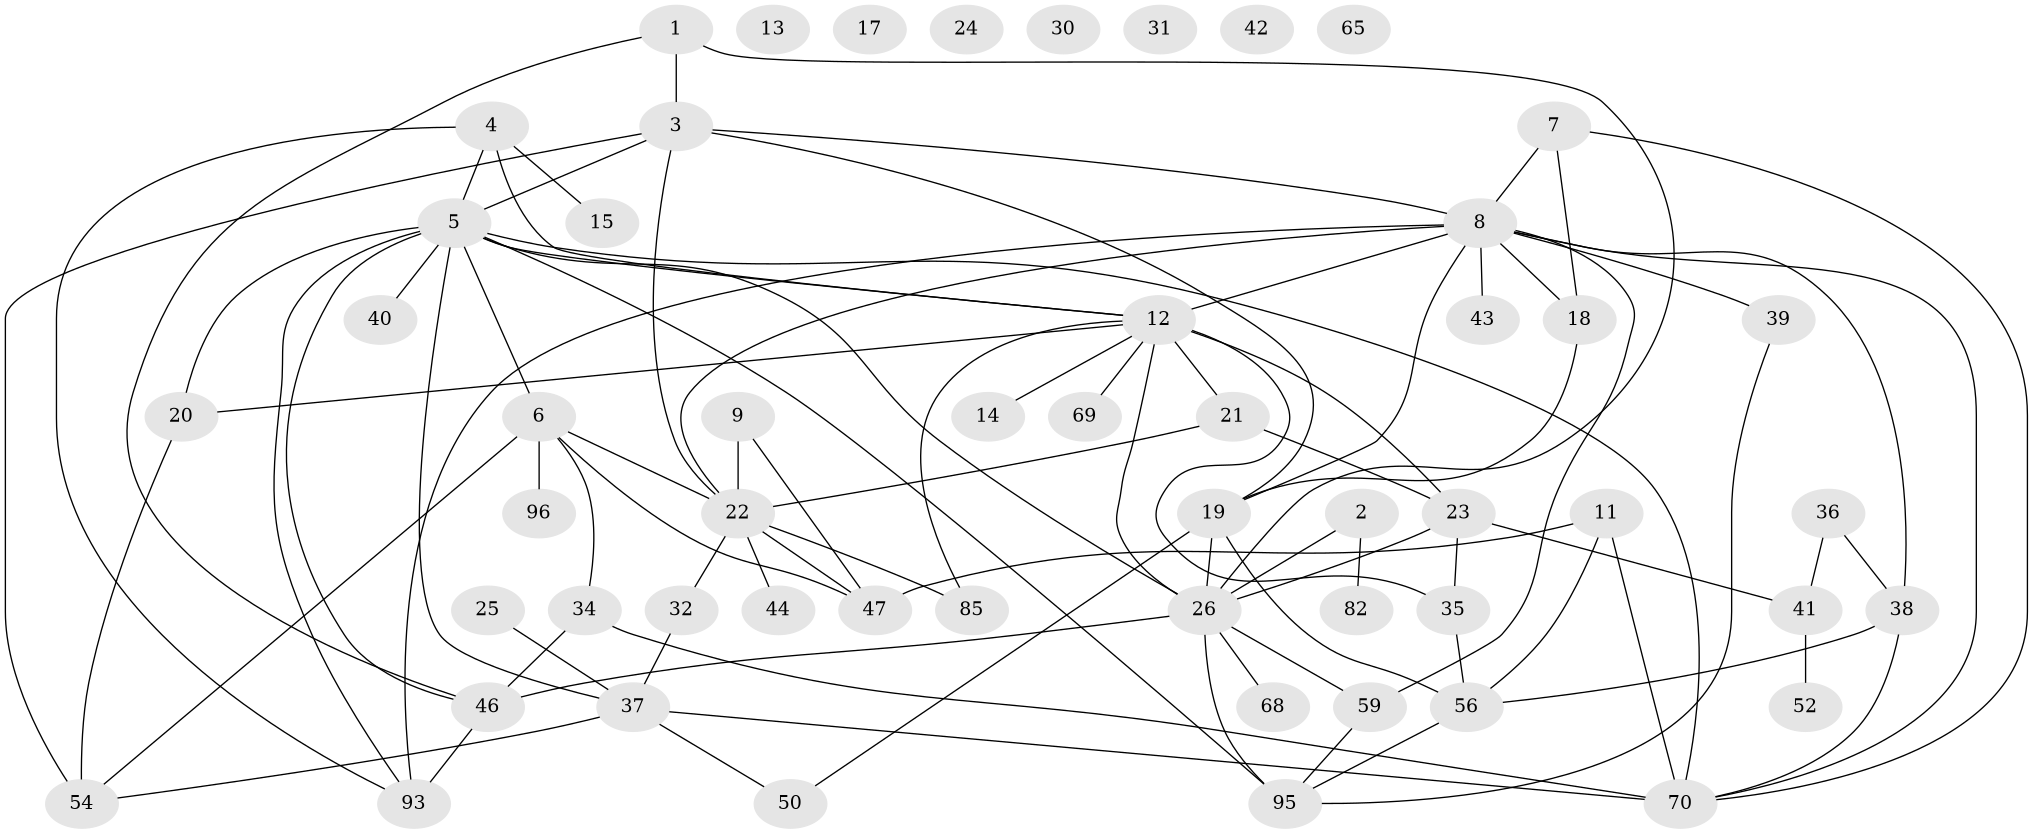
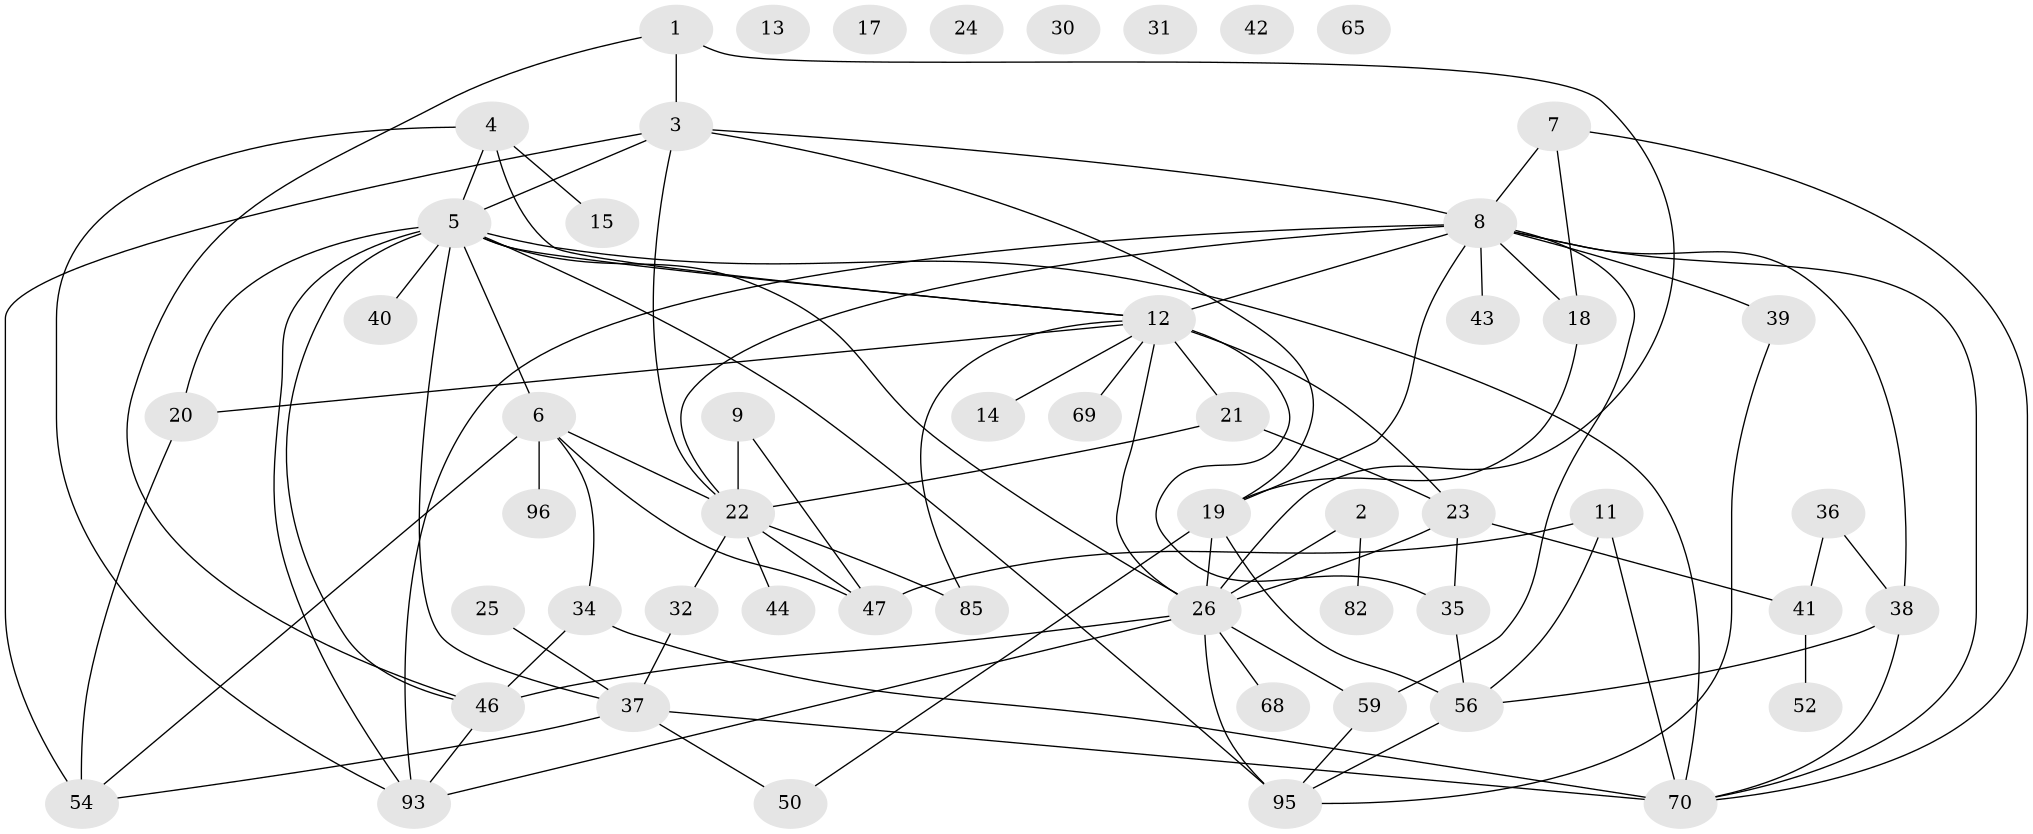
none -> (809, 707)
